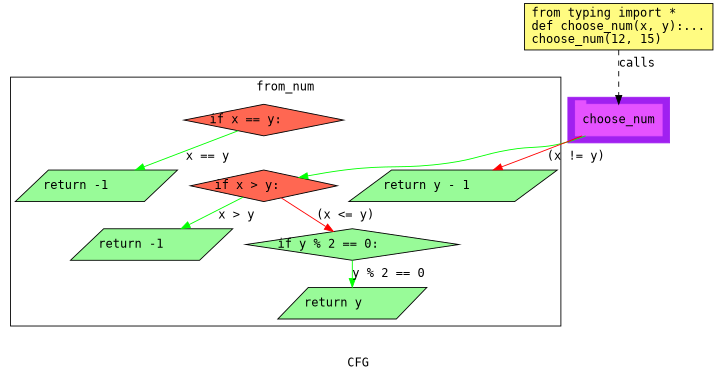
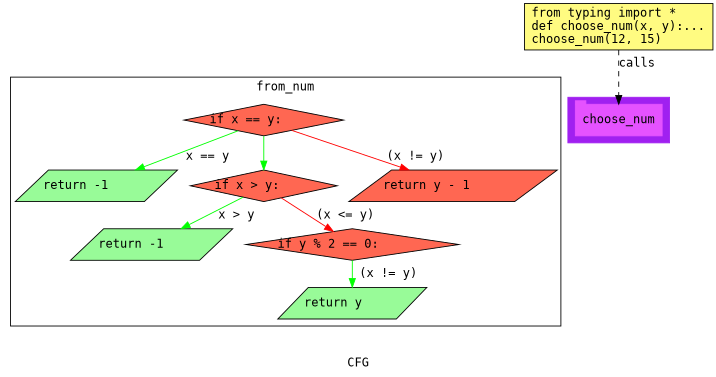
(540, 152) -> (346, 149)
(448, 163) -> (264, 149)
(453, 186) -> (453, 186)
(352, 245) -> (352, 245)
(389, 274) -> (389, 274)
